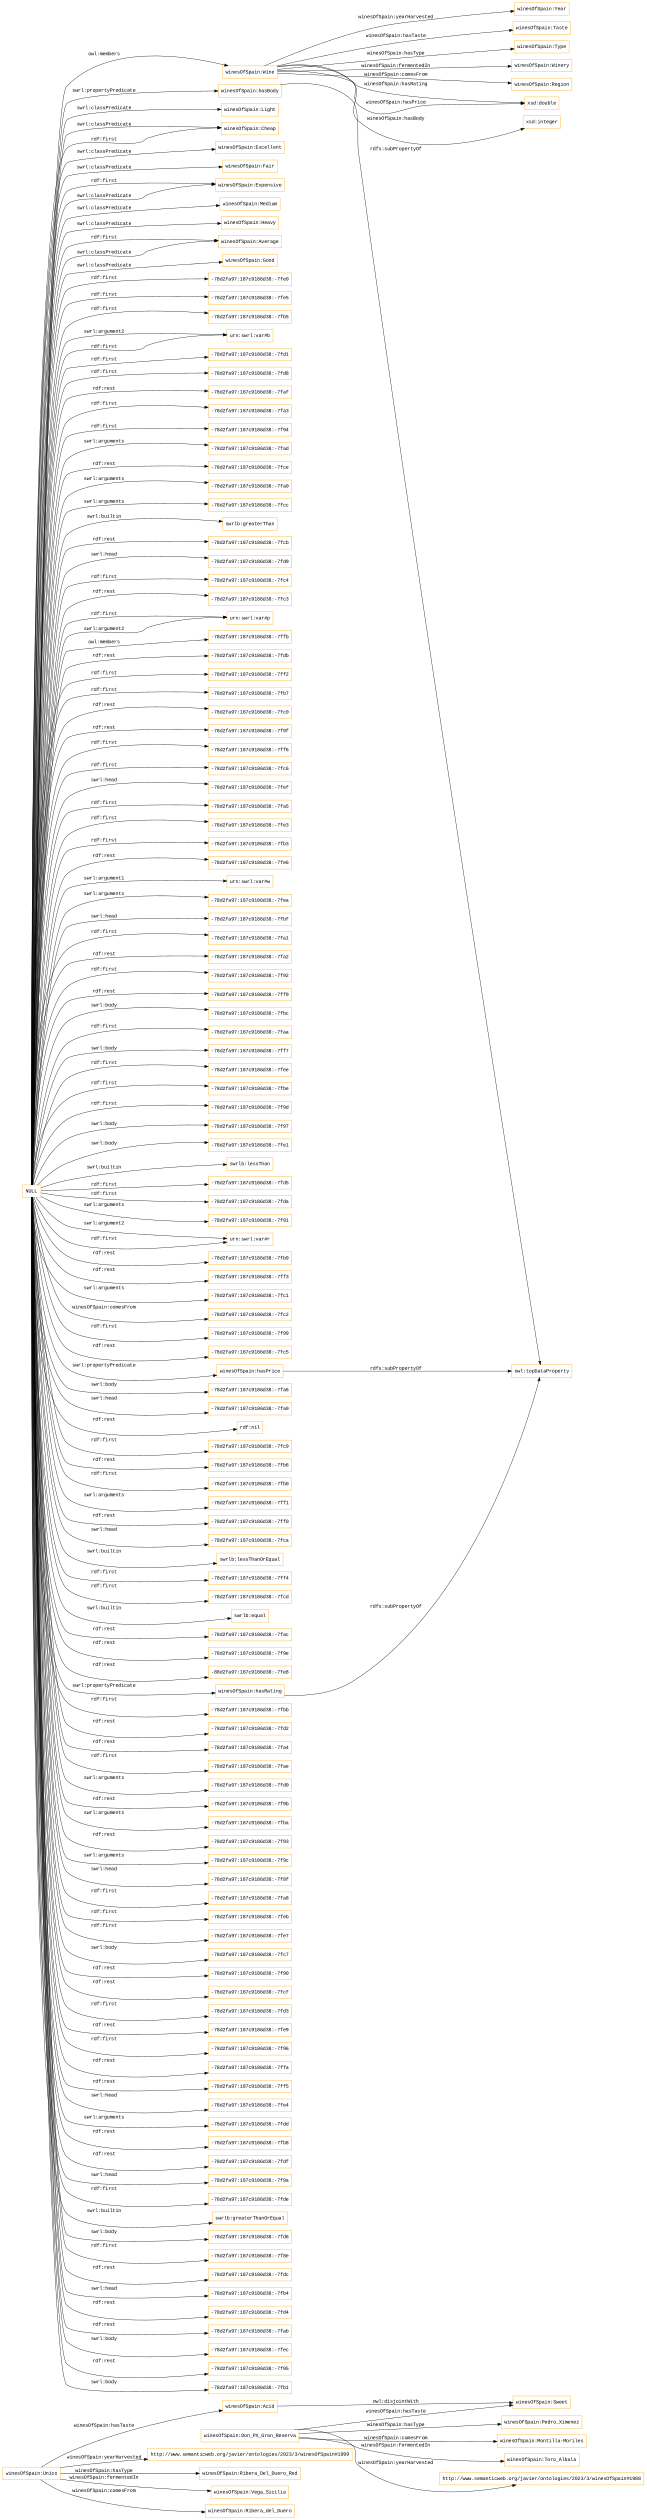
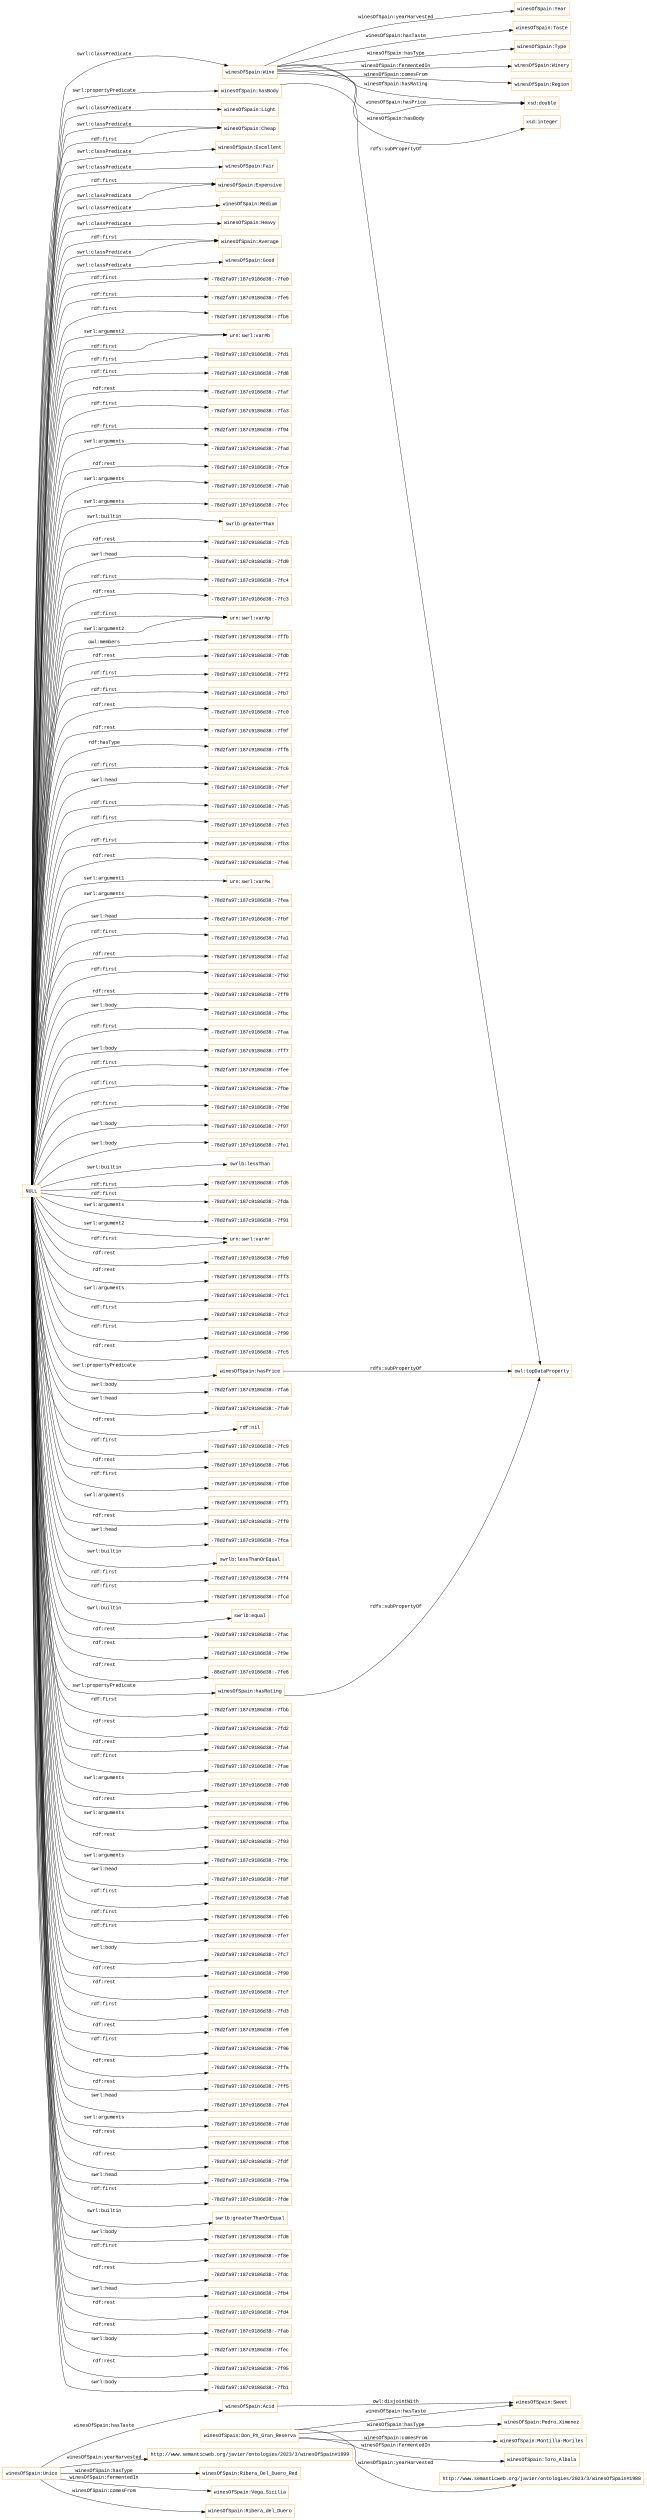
(104, 54) -> (104, 54)
(104, 742) -> (104, 742)
(104, 1307) -> (104, 1307)
